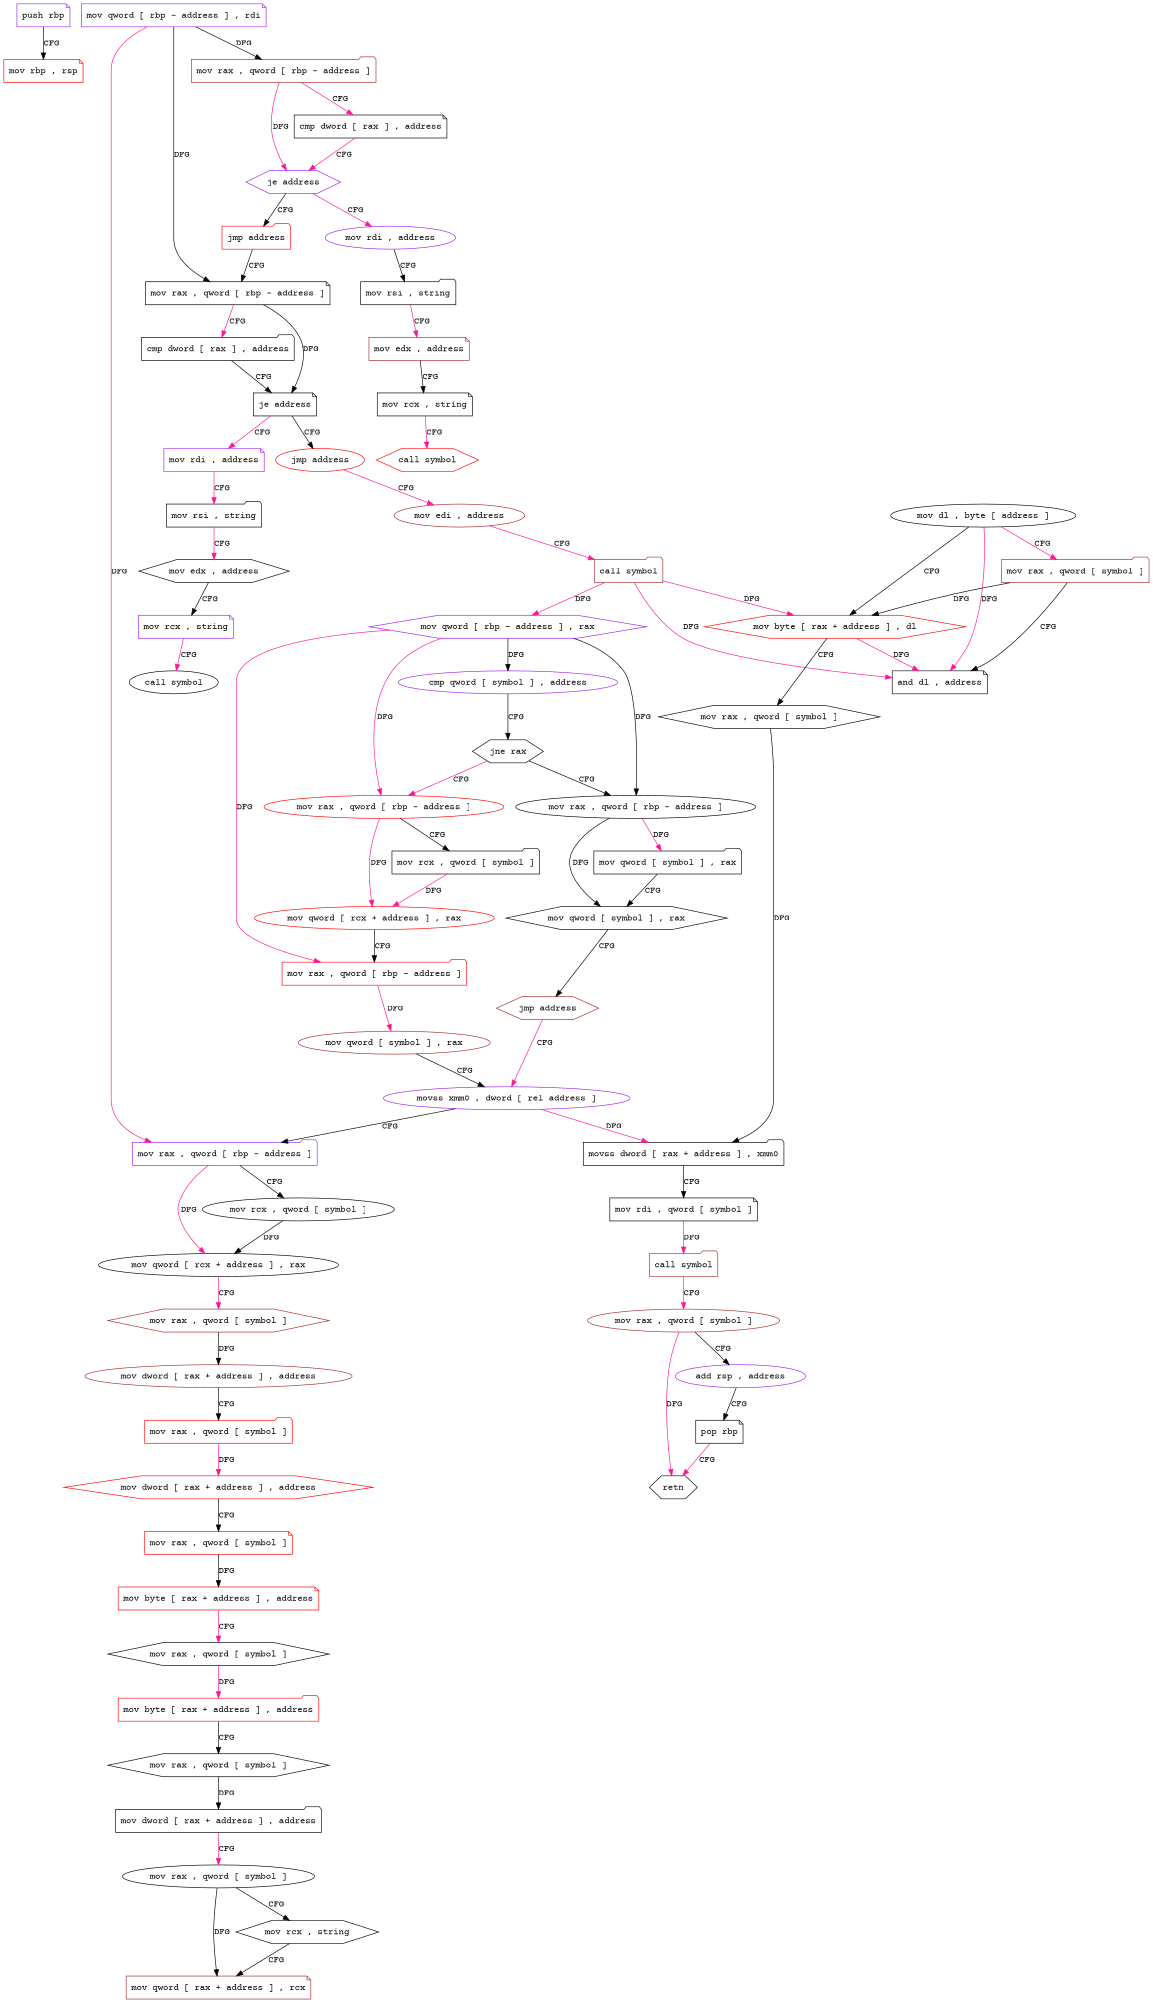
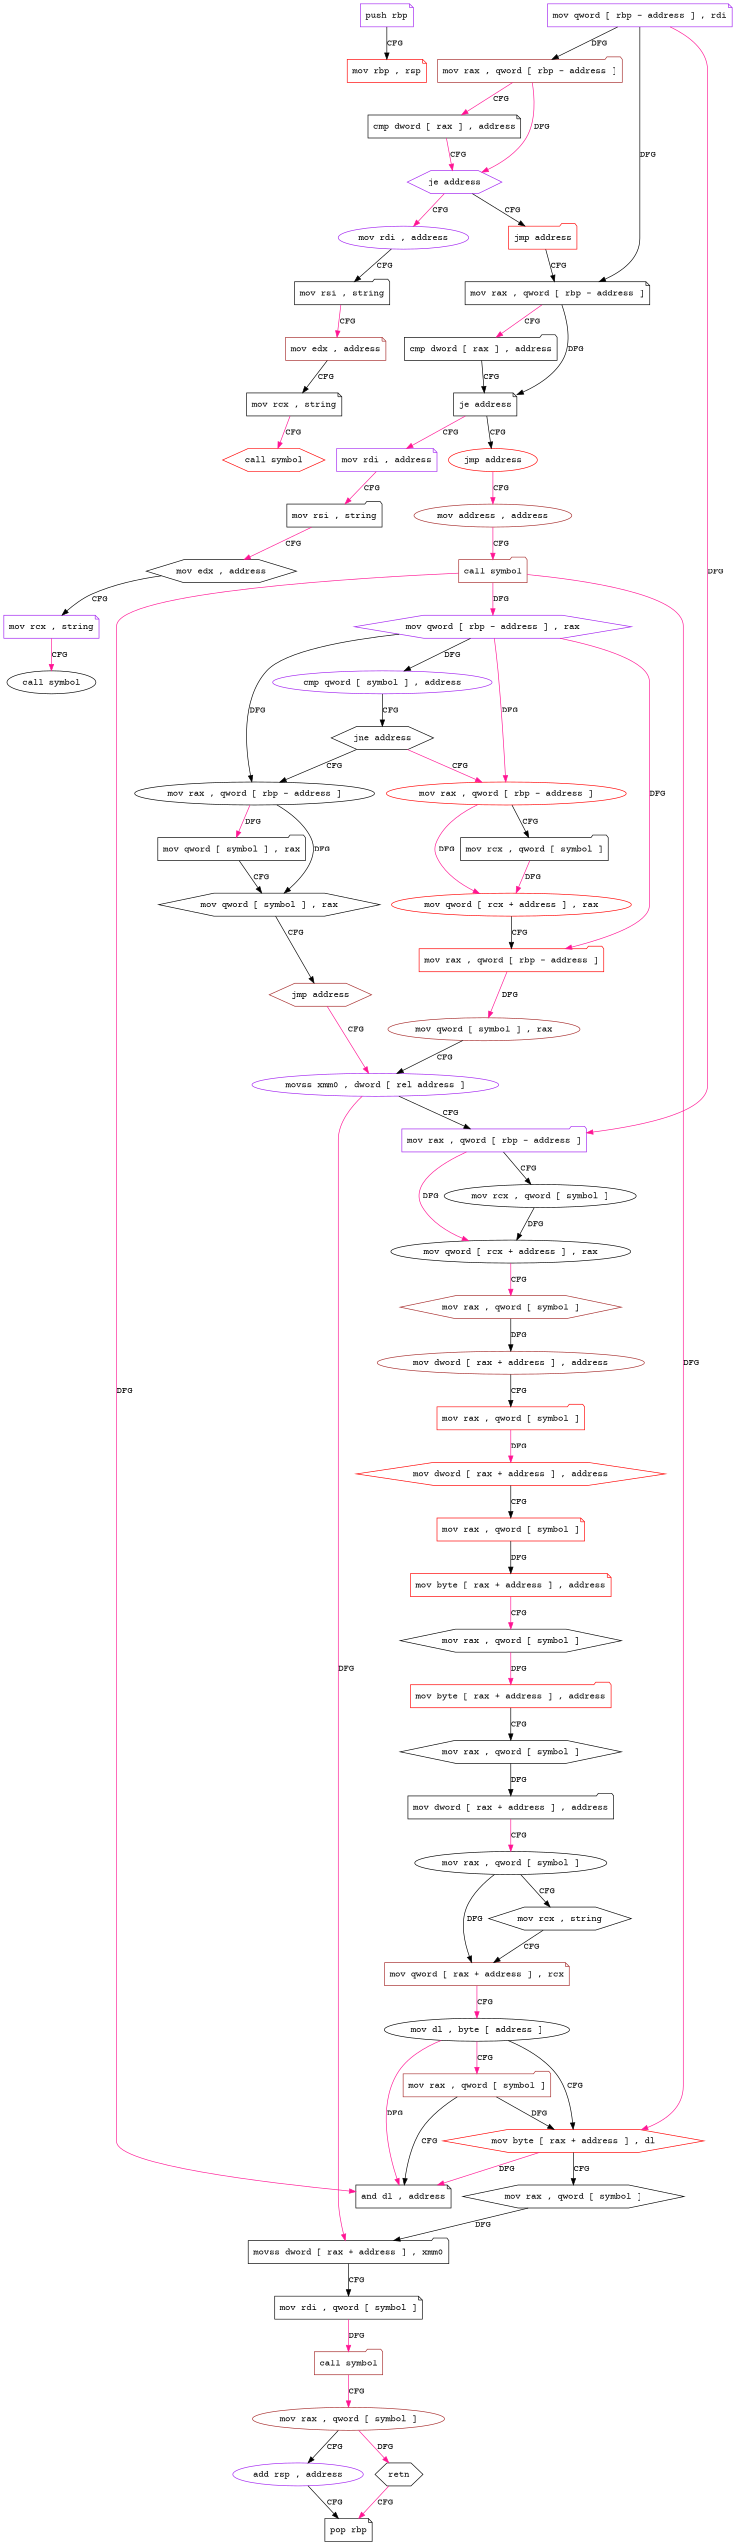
(459, 516) -> (493, 516)
(508, 751) -> (382, 738)
(698, 1457) -> (376, 2500)
none -> (477, 1999)
